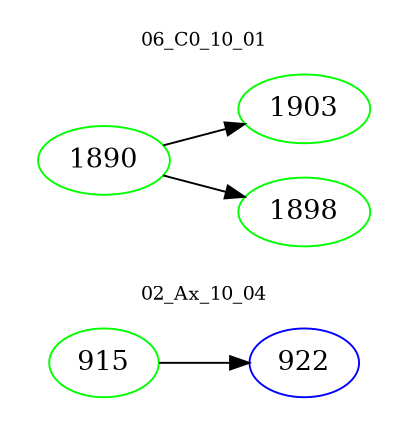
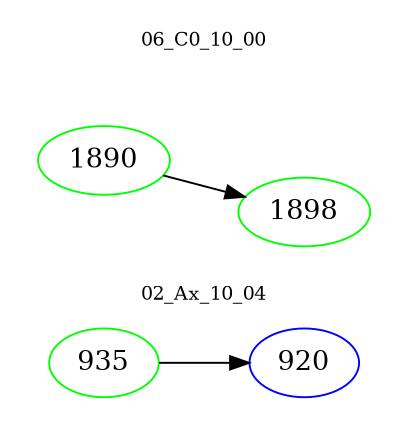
(204, 41) -> (204, 41)
(304, 109) -> none
(104, 363) -> (104, 363)
(304, 363) -> (304, 363)
